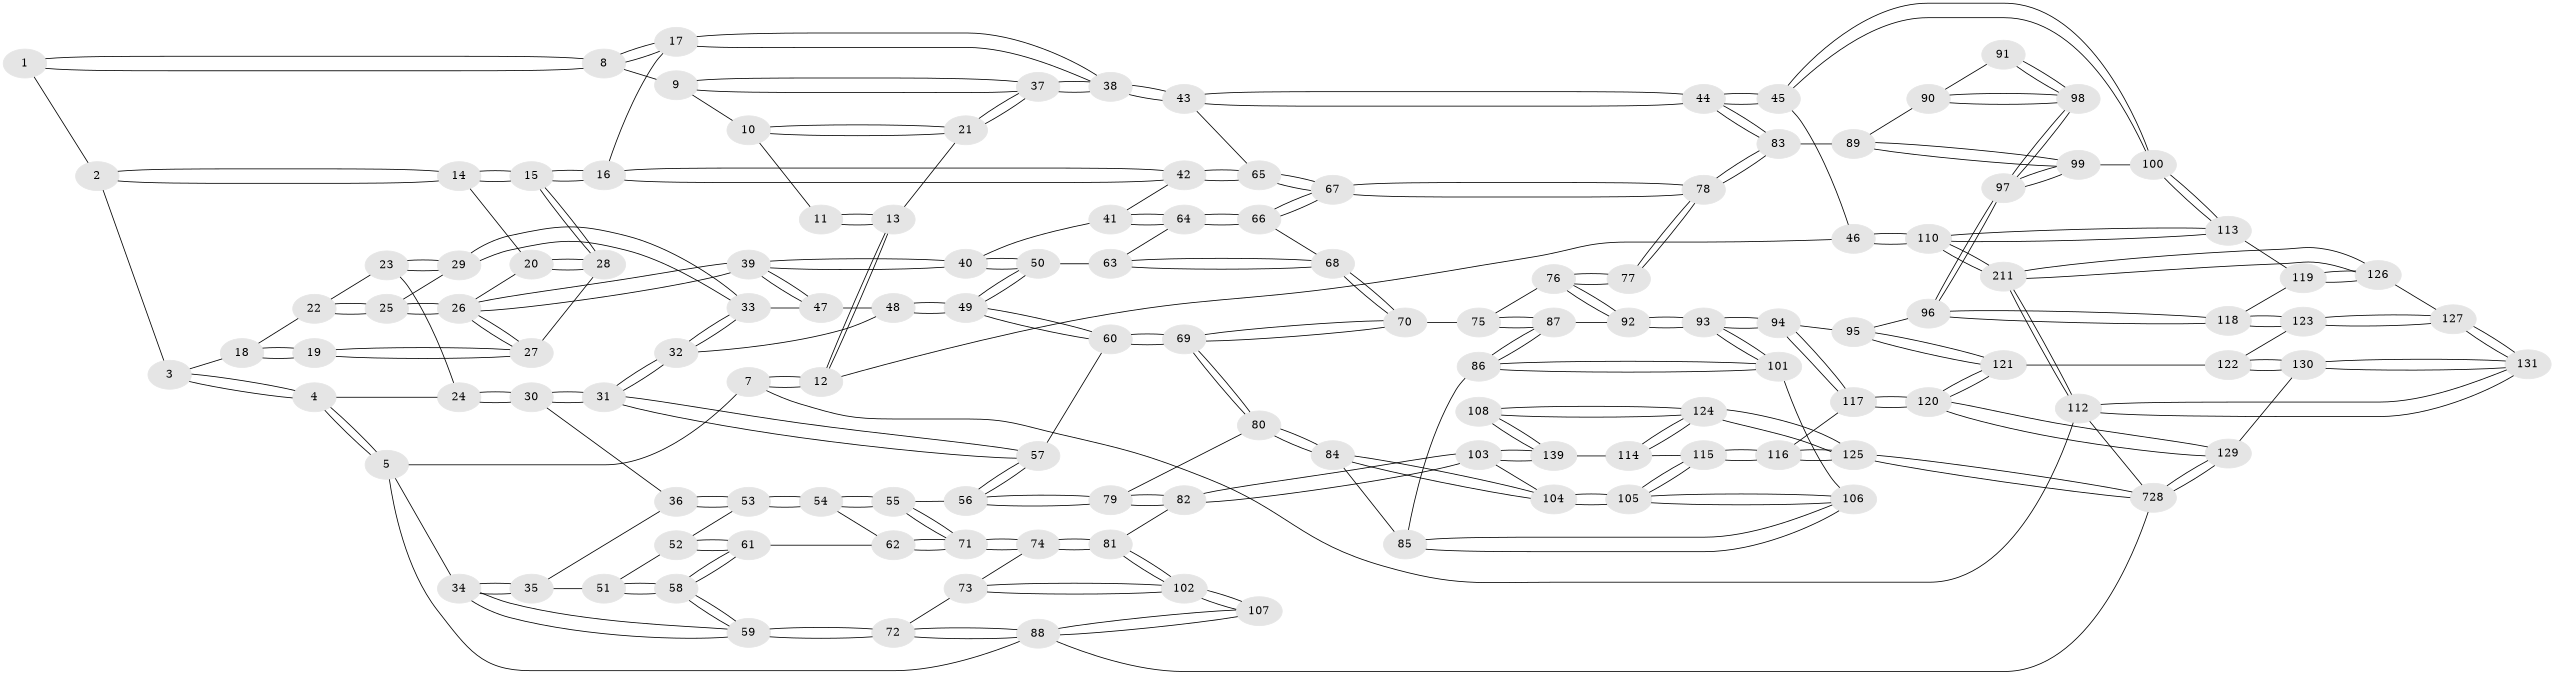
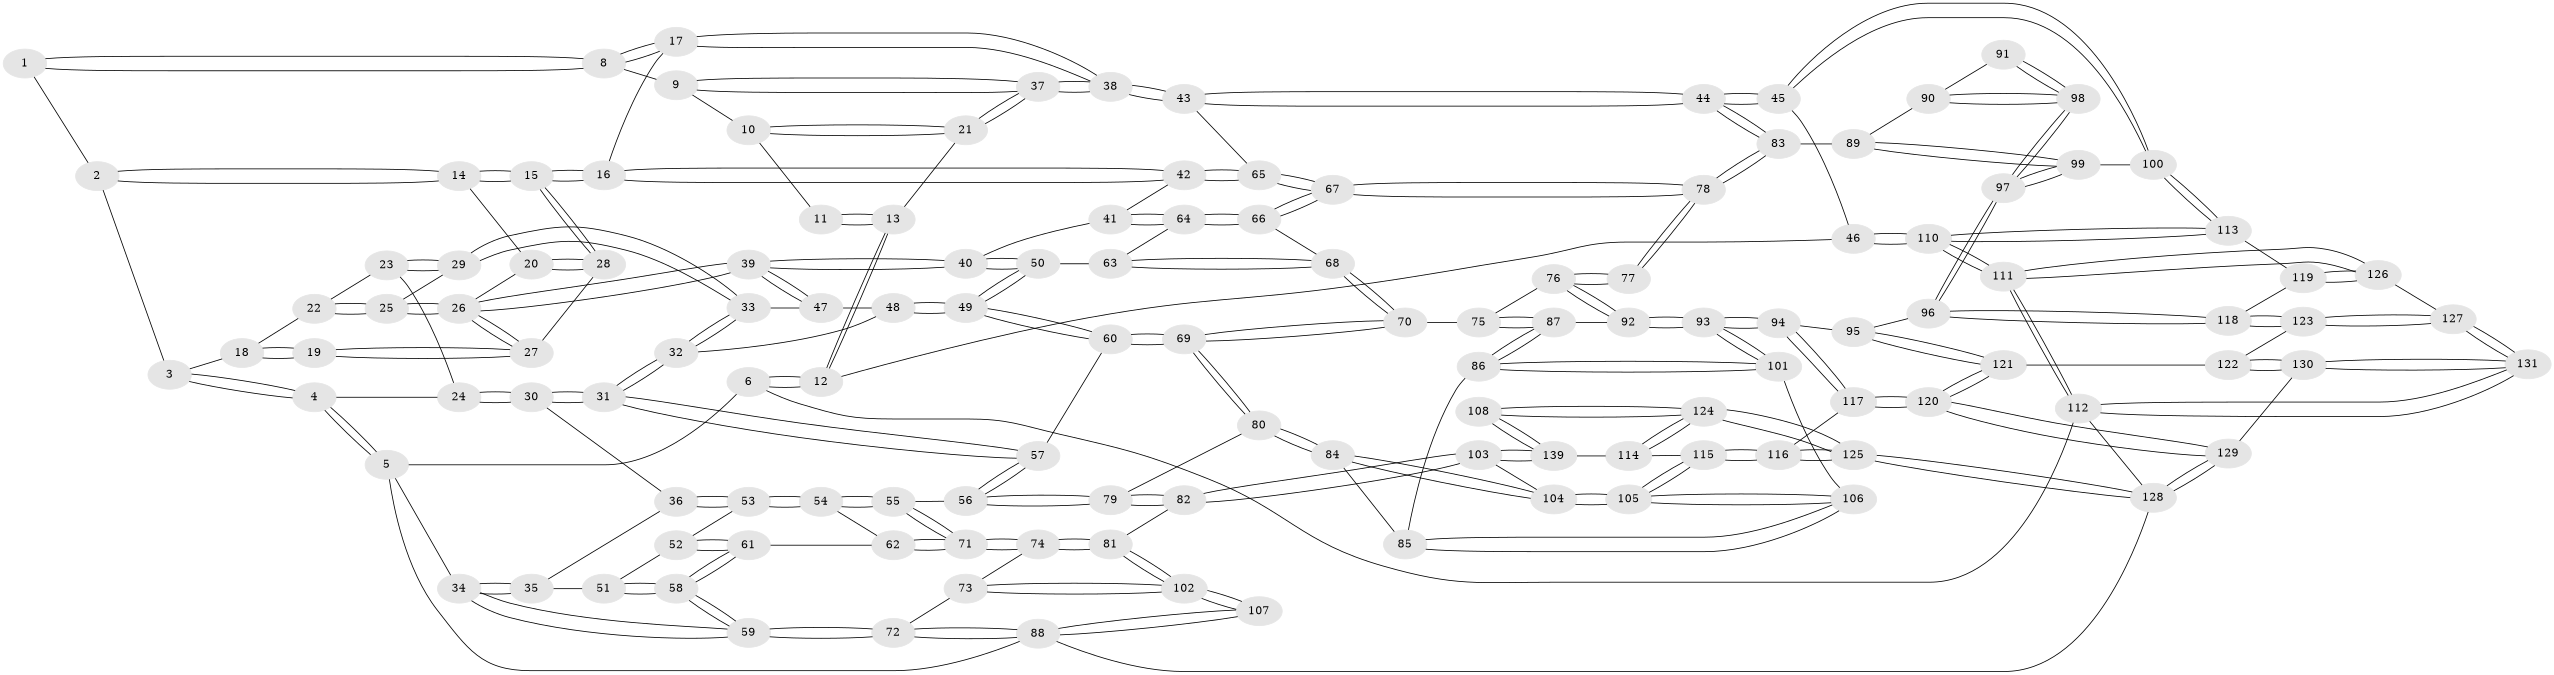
(2004, 277) -> (2004, 277)
(749, 382) -> (749, 382)
(2153, 498) -> (2153, 498)
